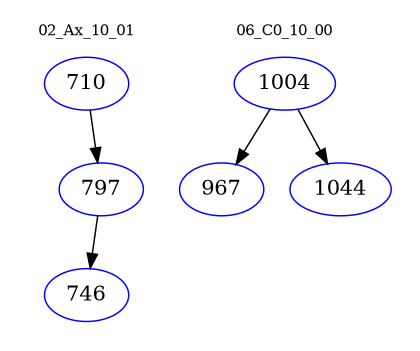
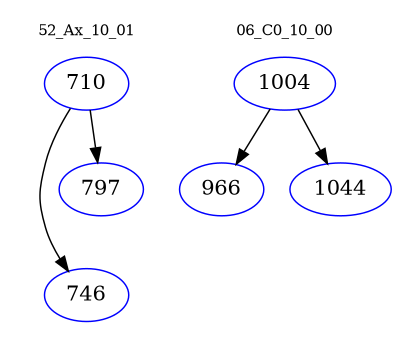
(87, 32) -> (87, 32)
(222, 189) -> (222, 189)
(95, 235) -> (41, 183)
